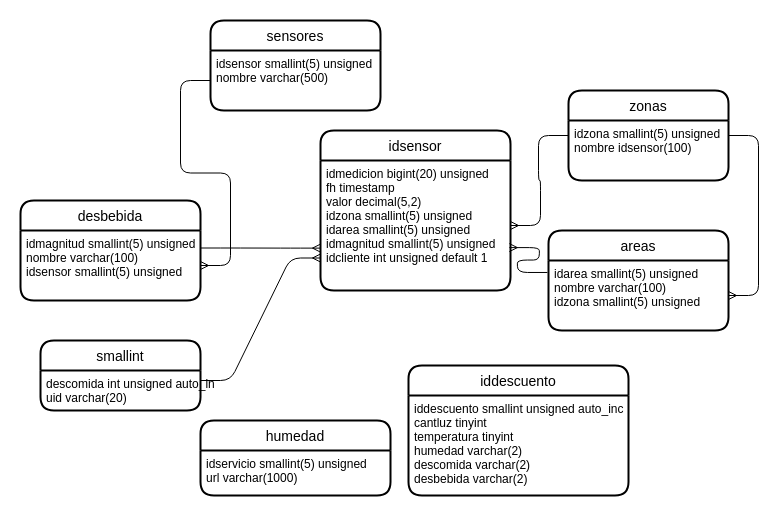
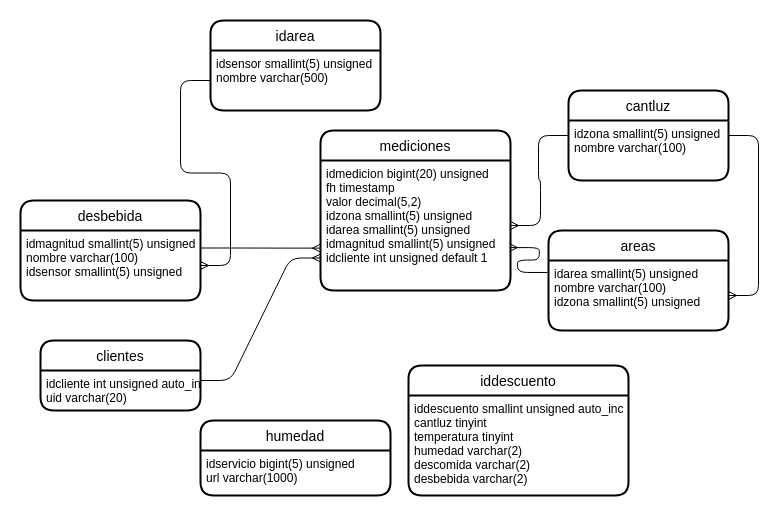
(295, 36) -> (295, 36)
(648, 106) -> (648, 106)
(654, 134) -> (654, 134)
(415, 146) -> (415, 146)
(120, 356) -> (120, 356)
(136, 384) -> (133, 384)
(296, 464) -> (291, 464)
